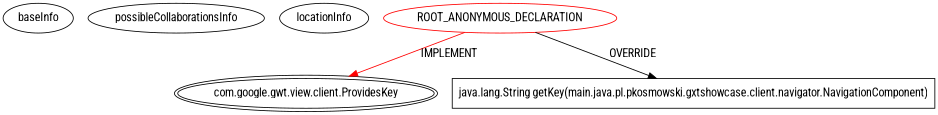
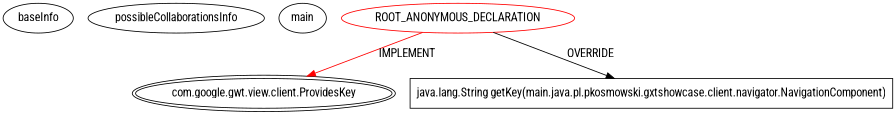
(324, 18) -> (303, 18)
